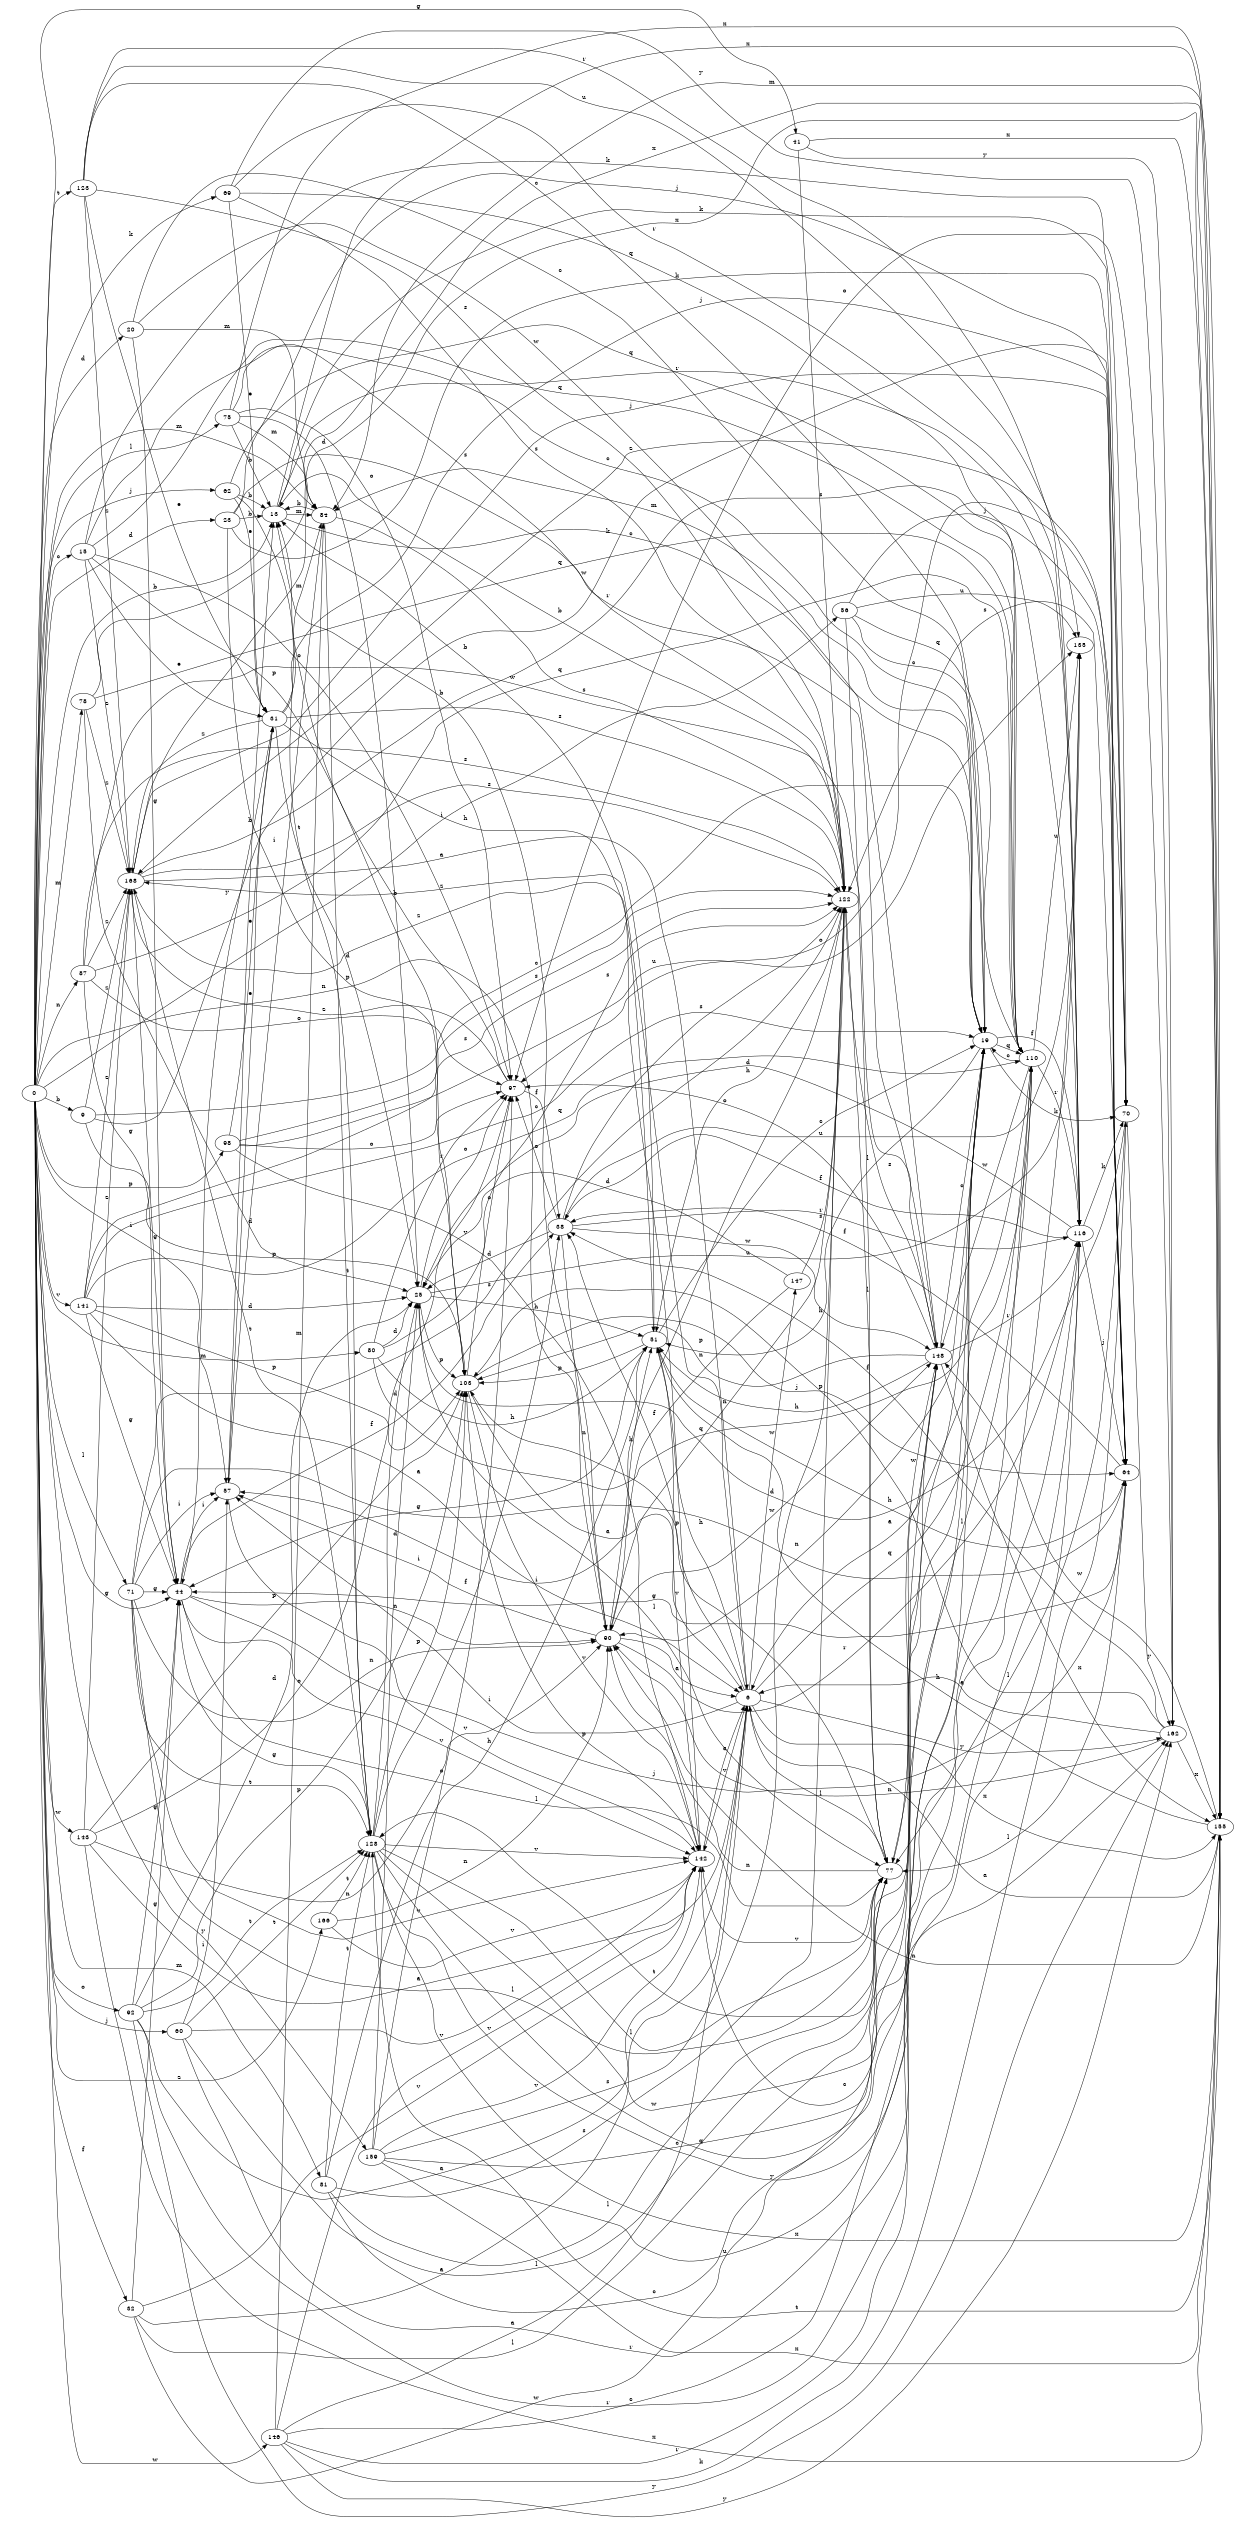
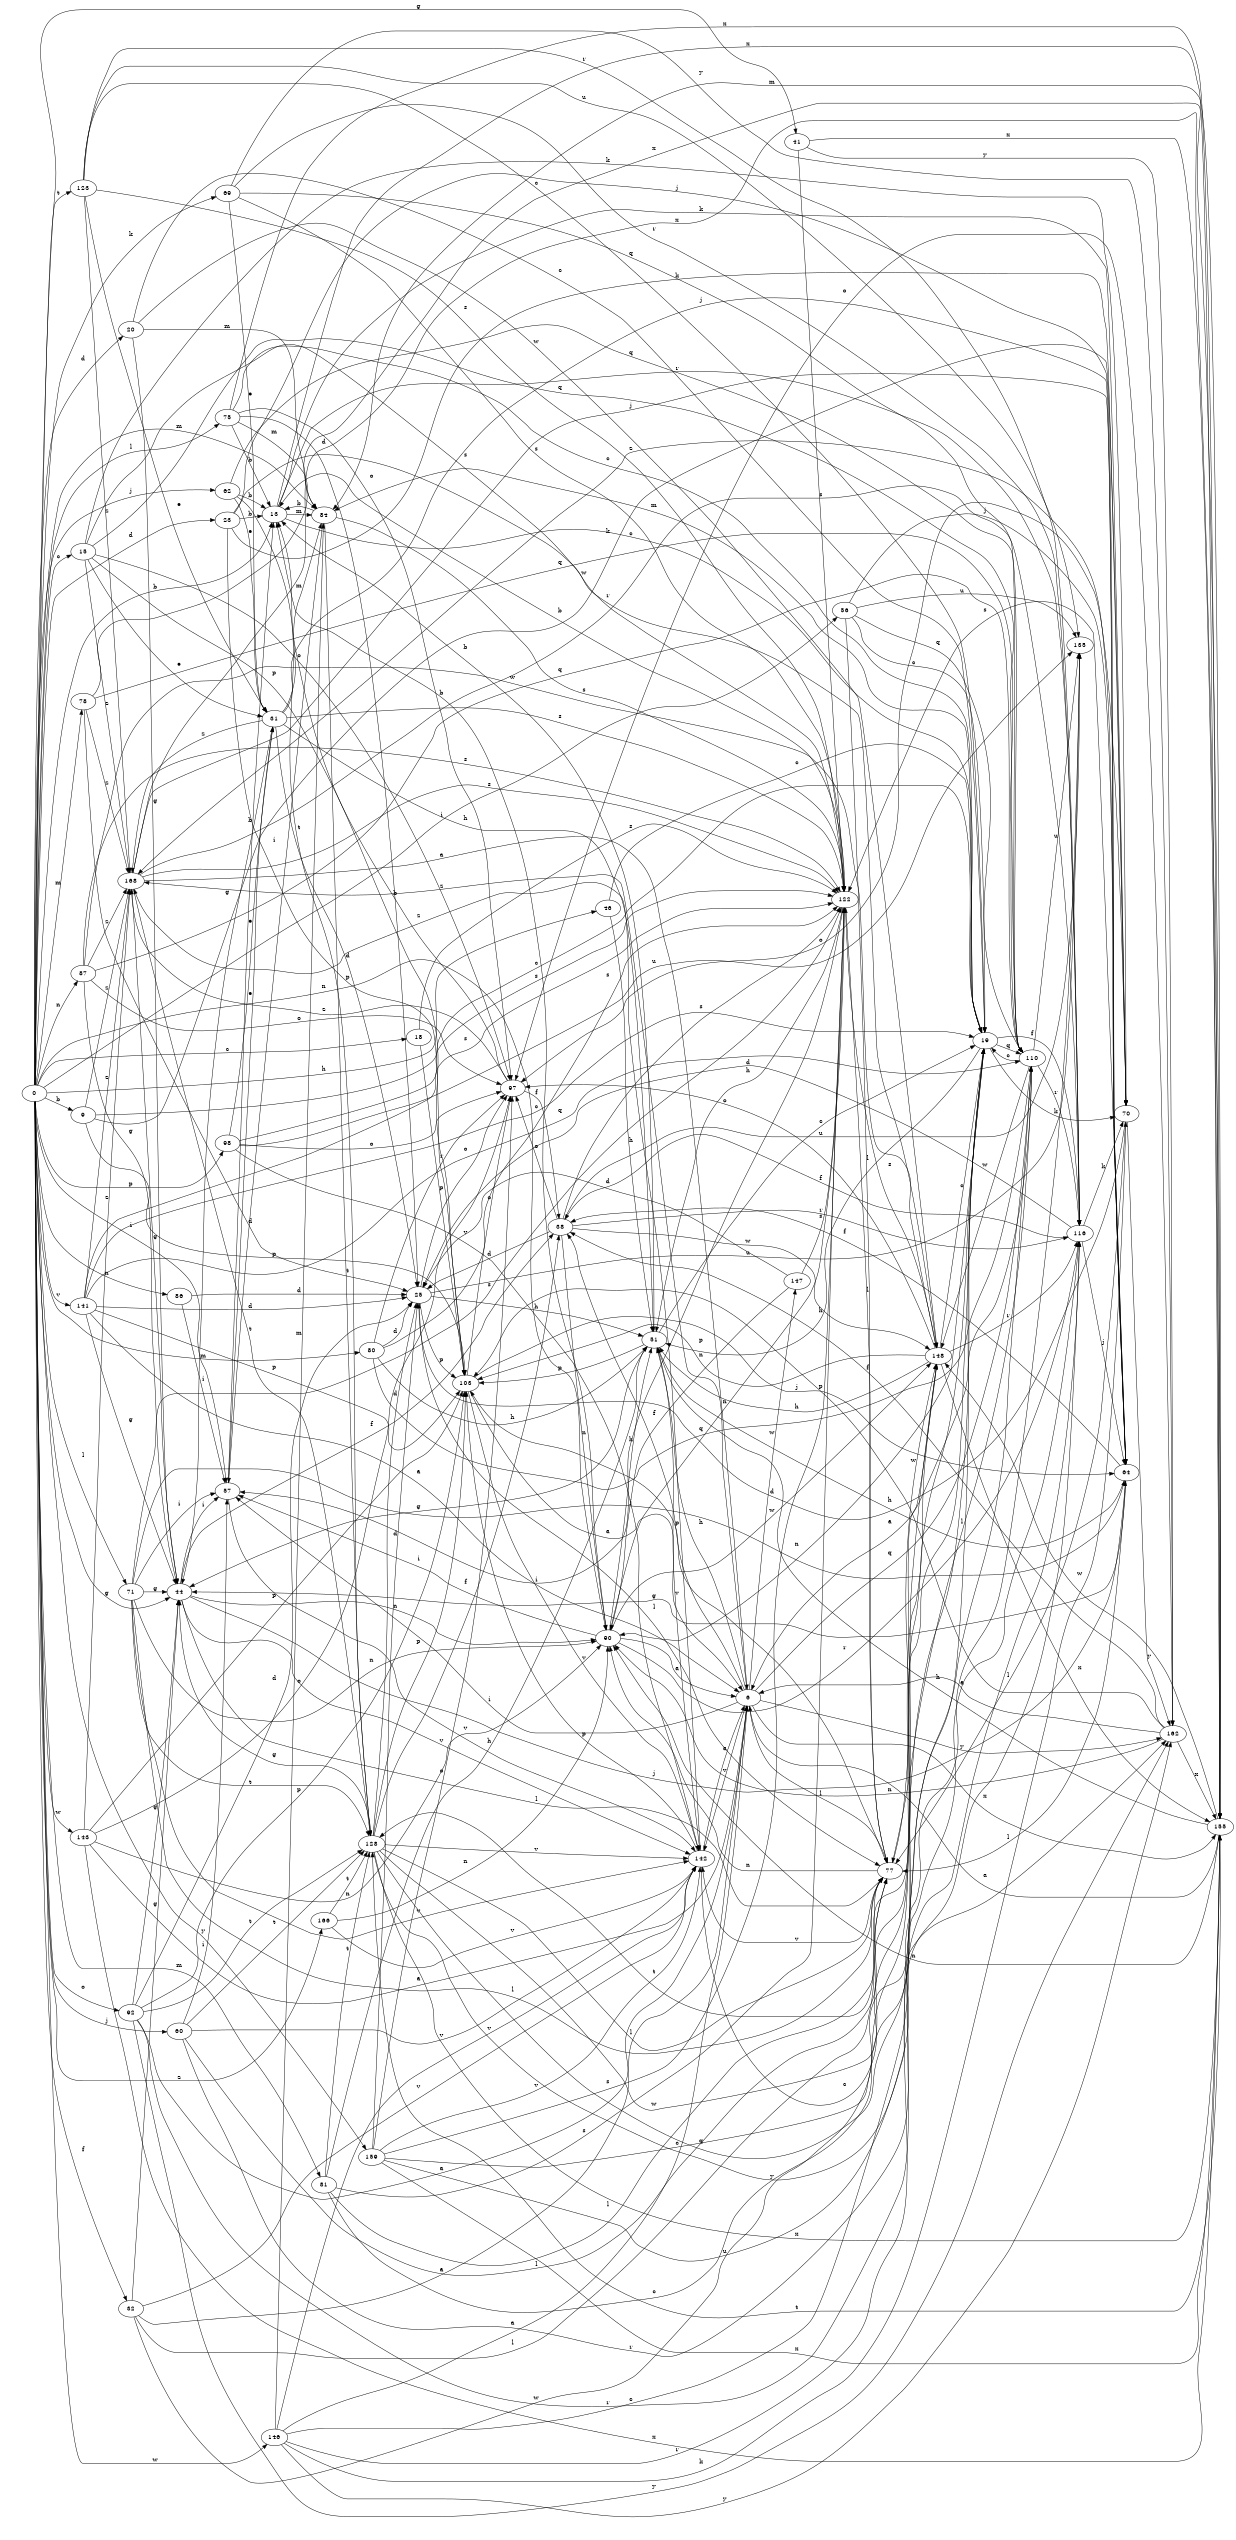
(228, 892) -> (228, 892)
none -> (608, 908)
none -> (419, 1037)
none -> (179, 1296)
